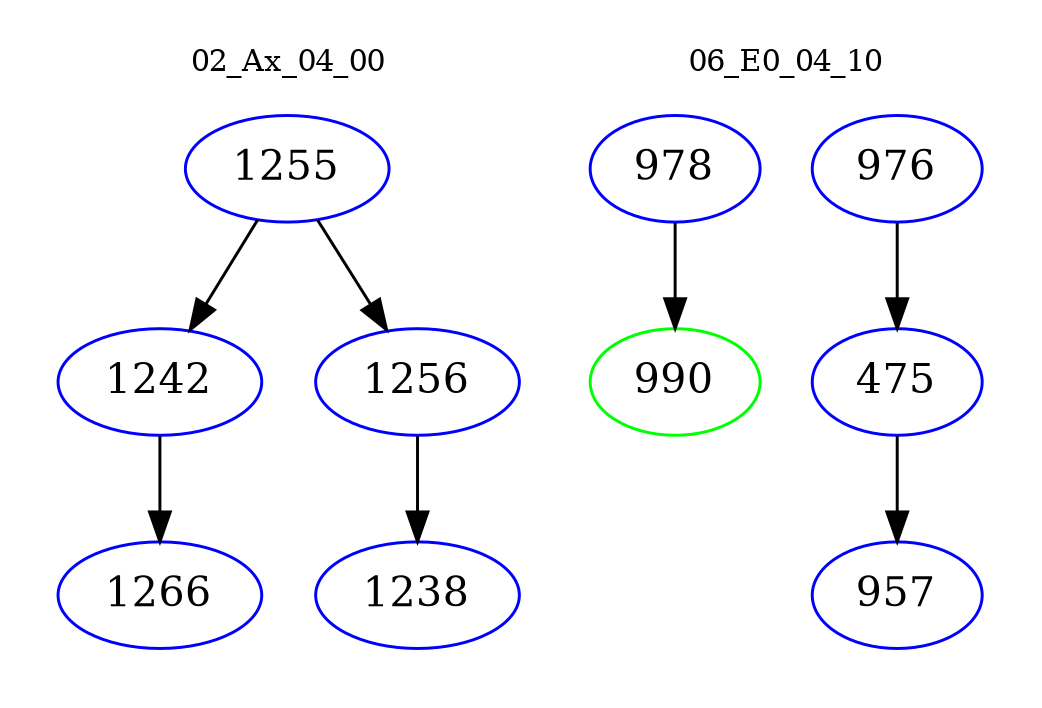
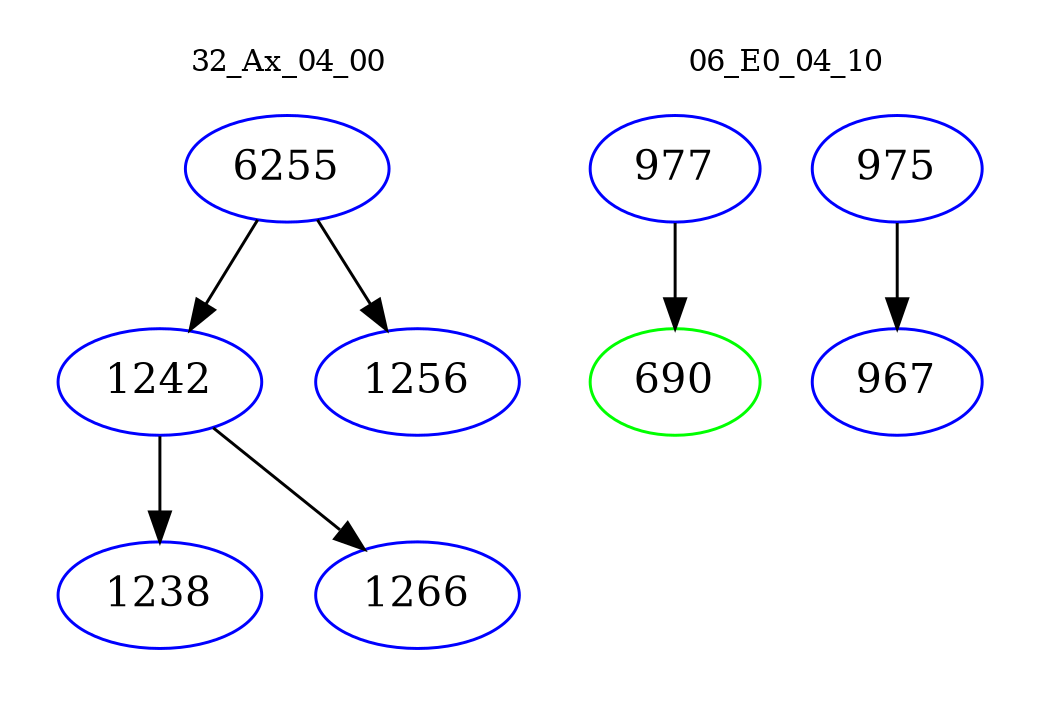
(289, 64) -> (289, 64)
(287, 169) -> (287, 169)
(675, 169) -> (675, 169)
(897, 169) -> none
(675, 382) -> (675, 382)
(897, 382) -> (897, 169)
(418, 474) -> (160, 474)
(897, 595) -> (897, 382)
